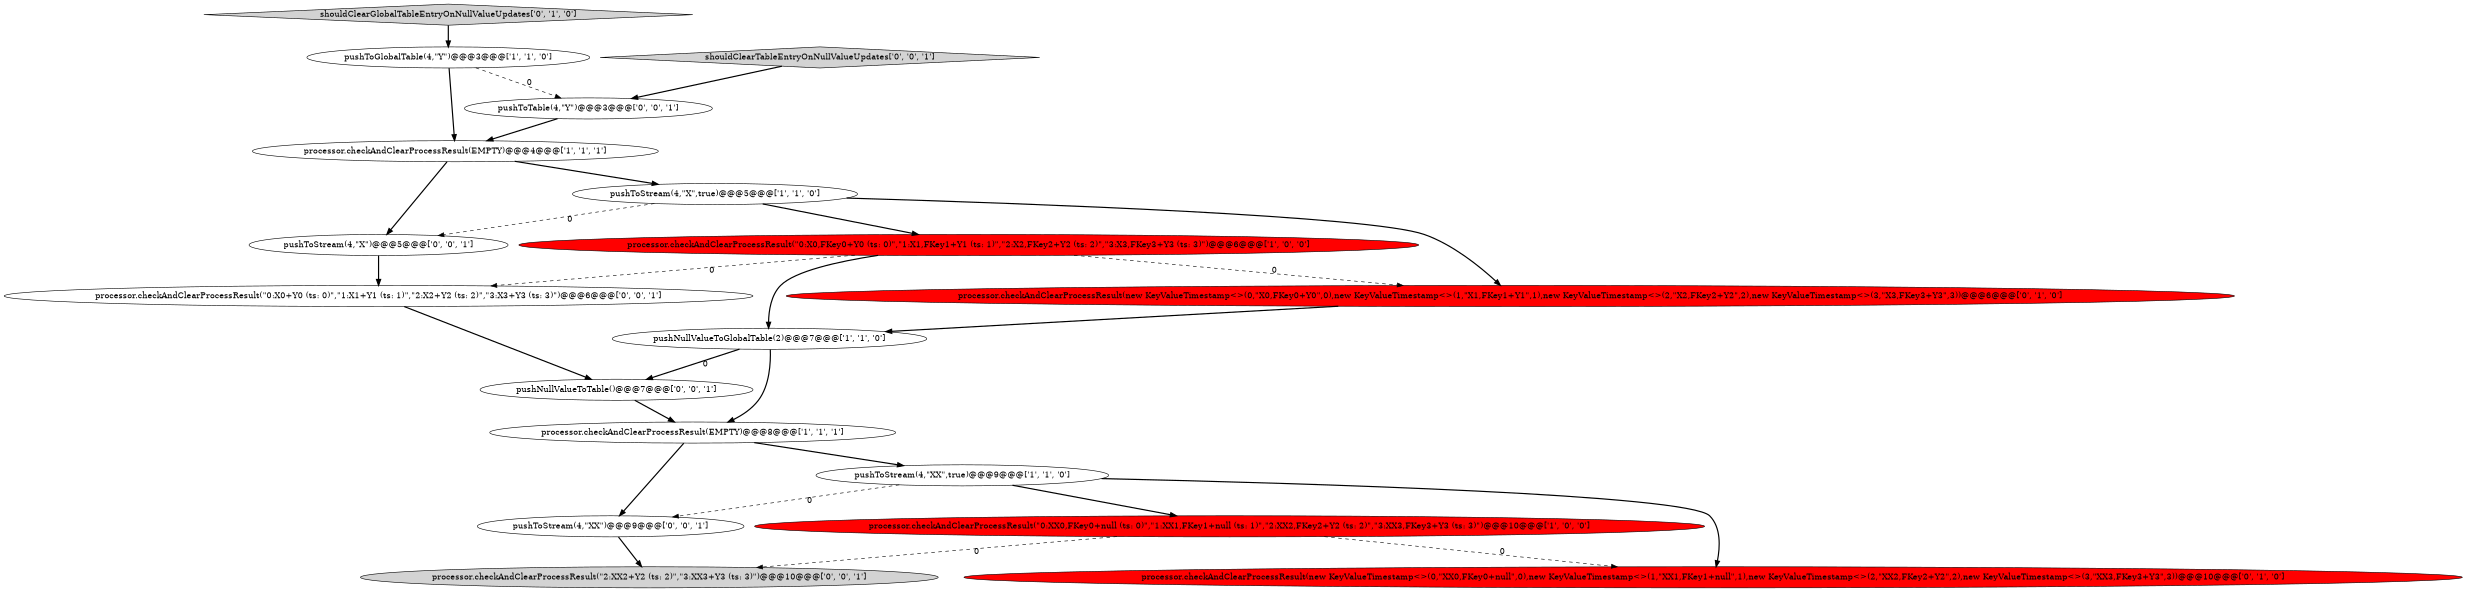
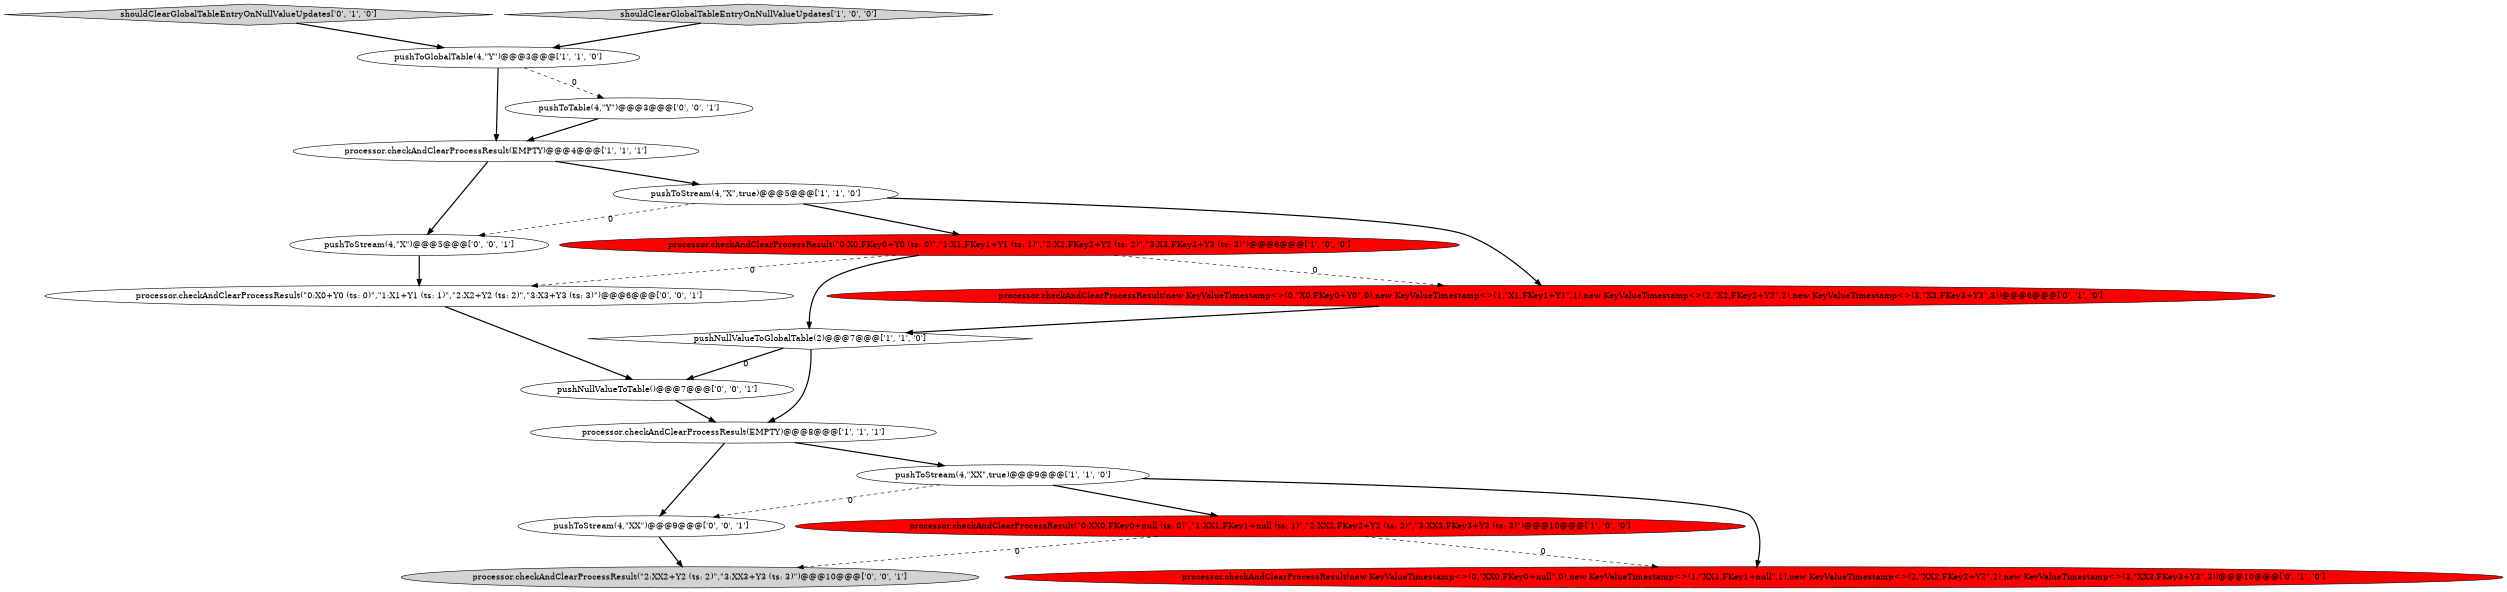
none -> (749, 15)
(820, 57) -> none
(770, 339) -> (810, 339)
